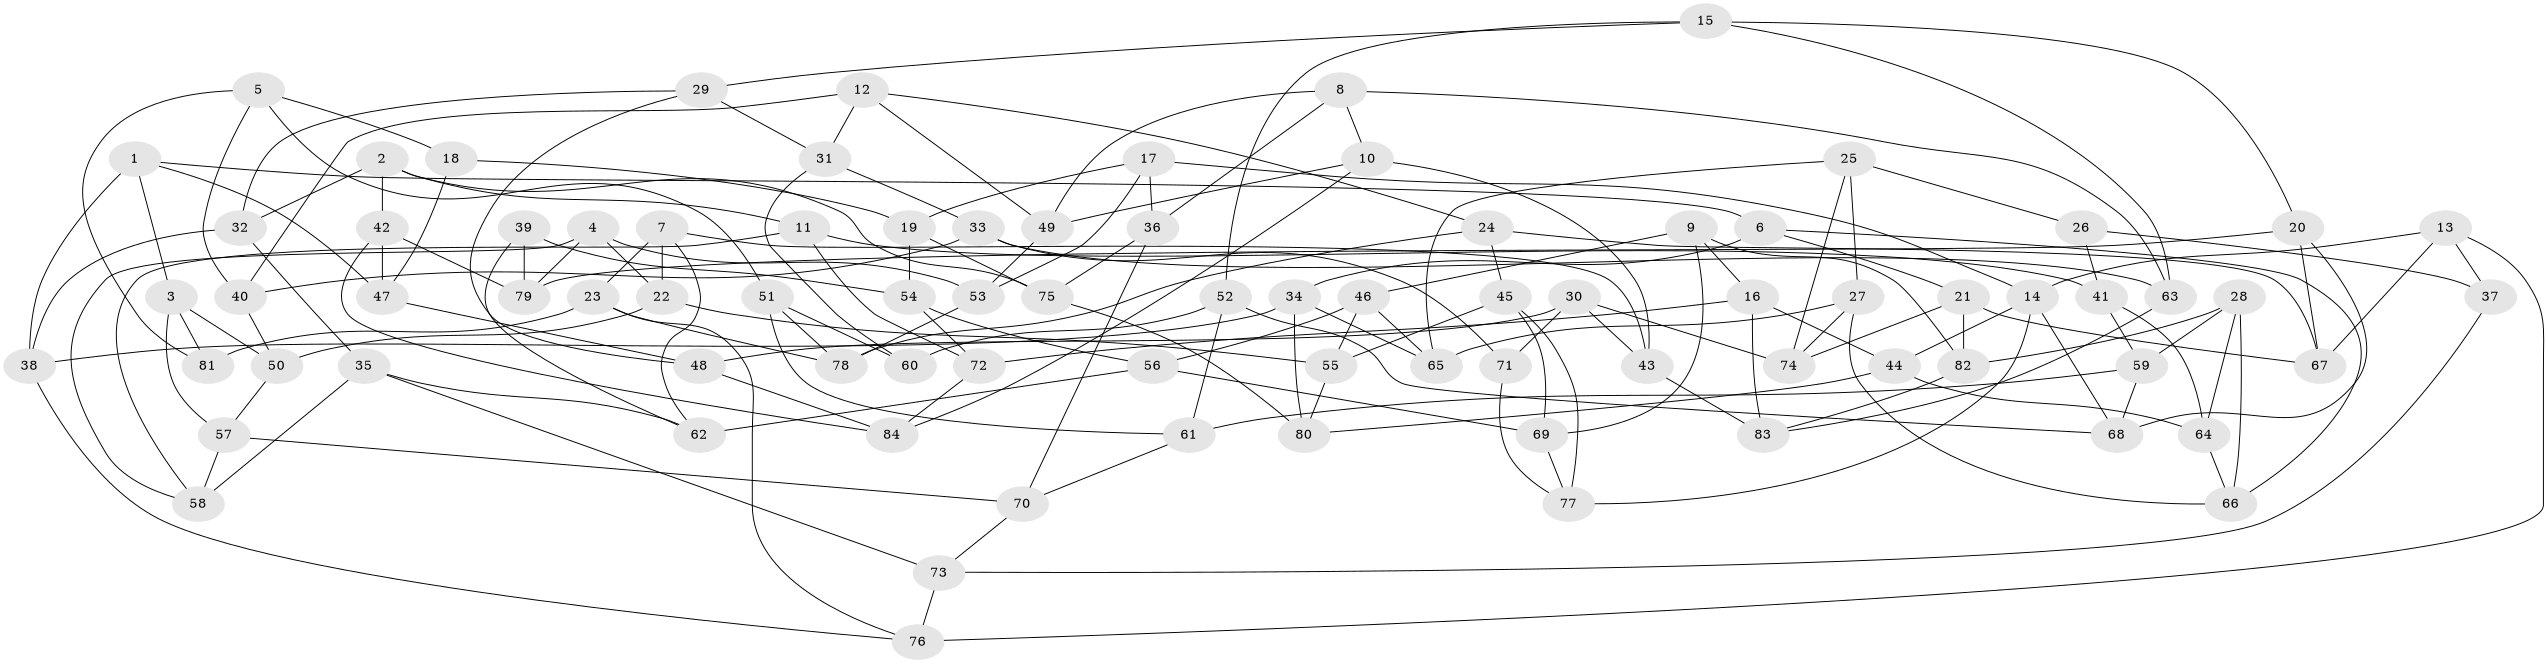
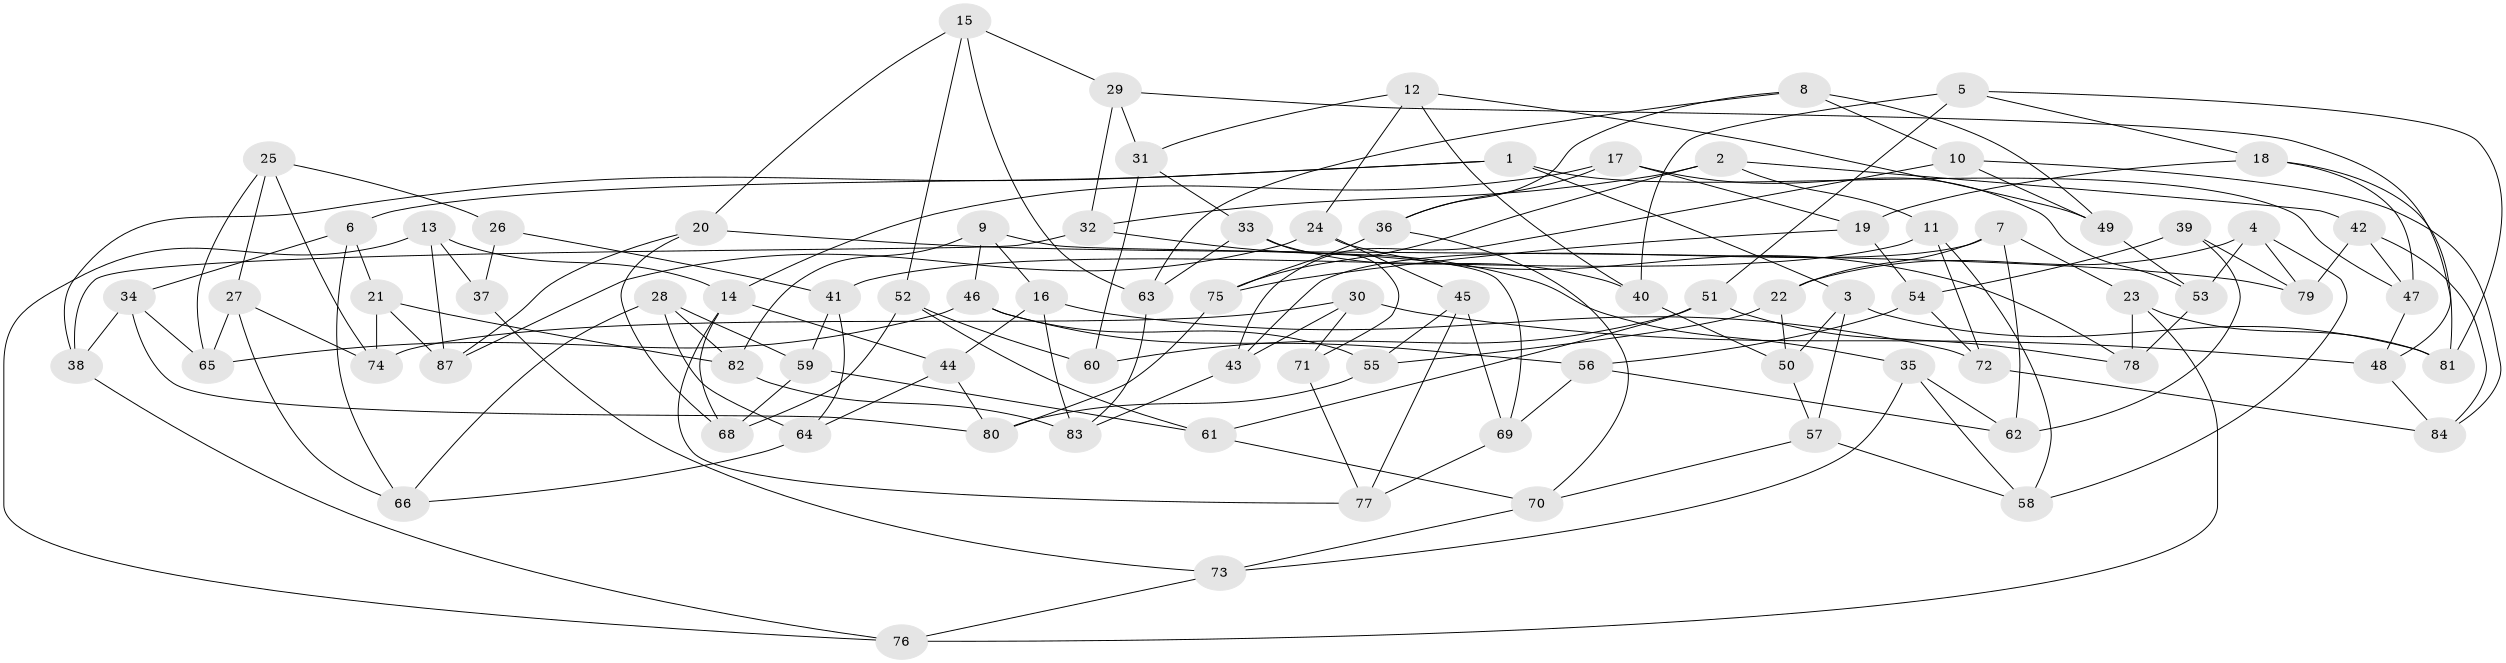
none -> (2402, 200)
(2320, 366) -> (446, 366)
